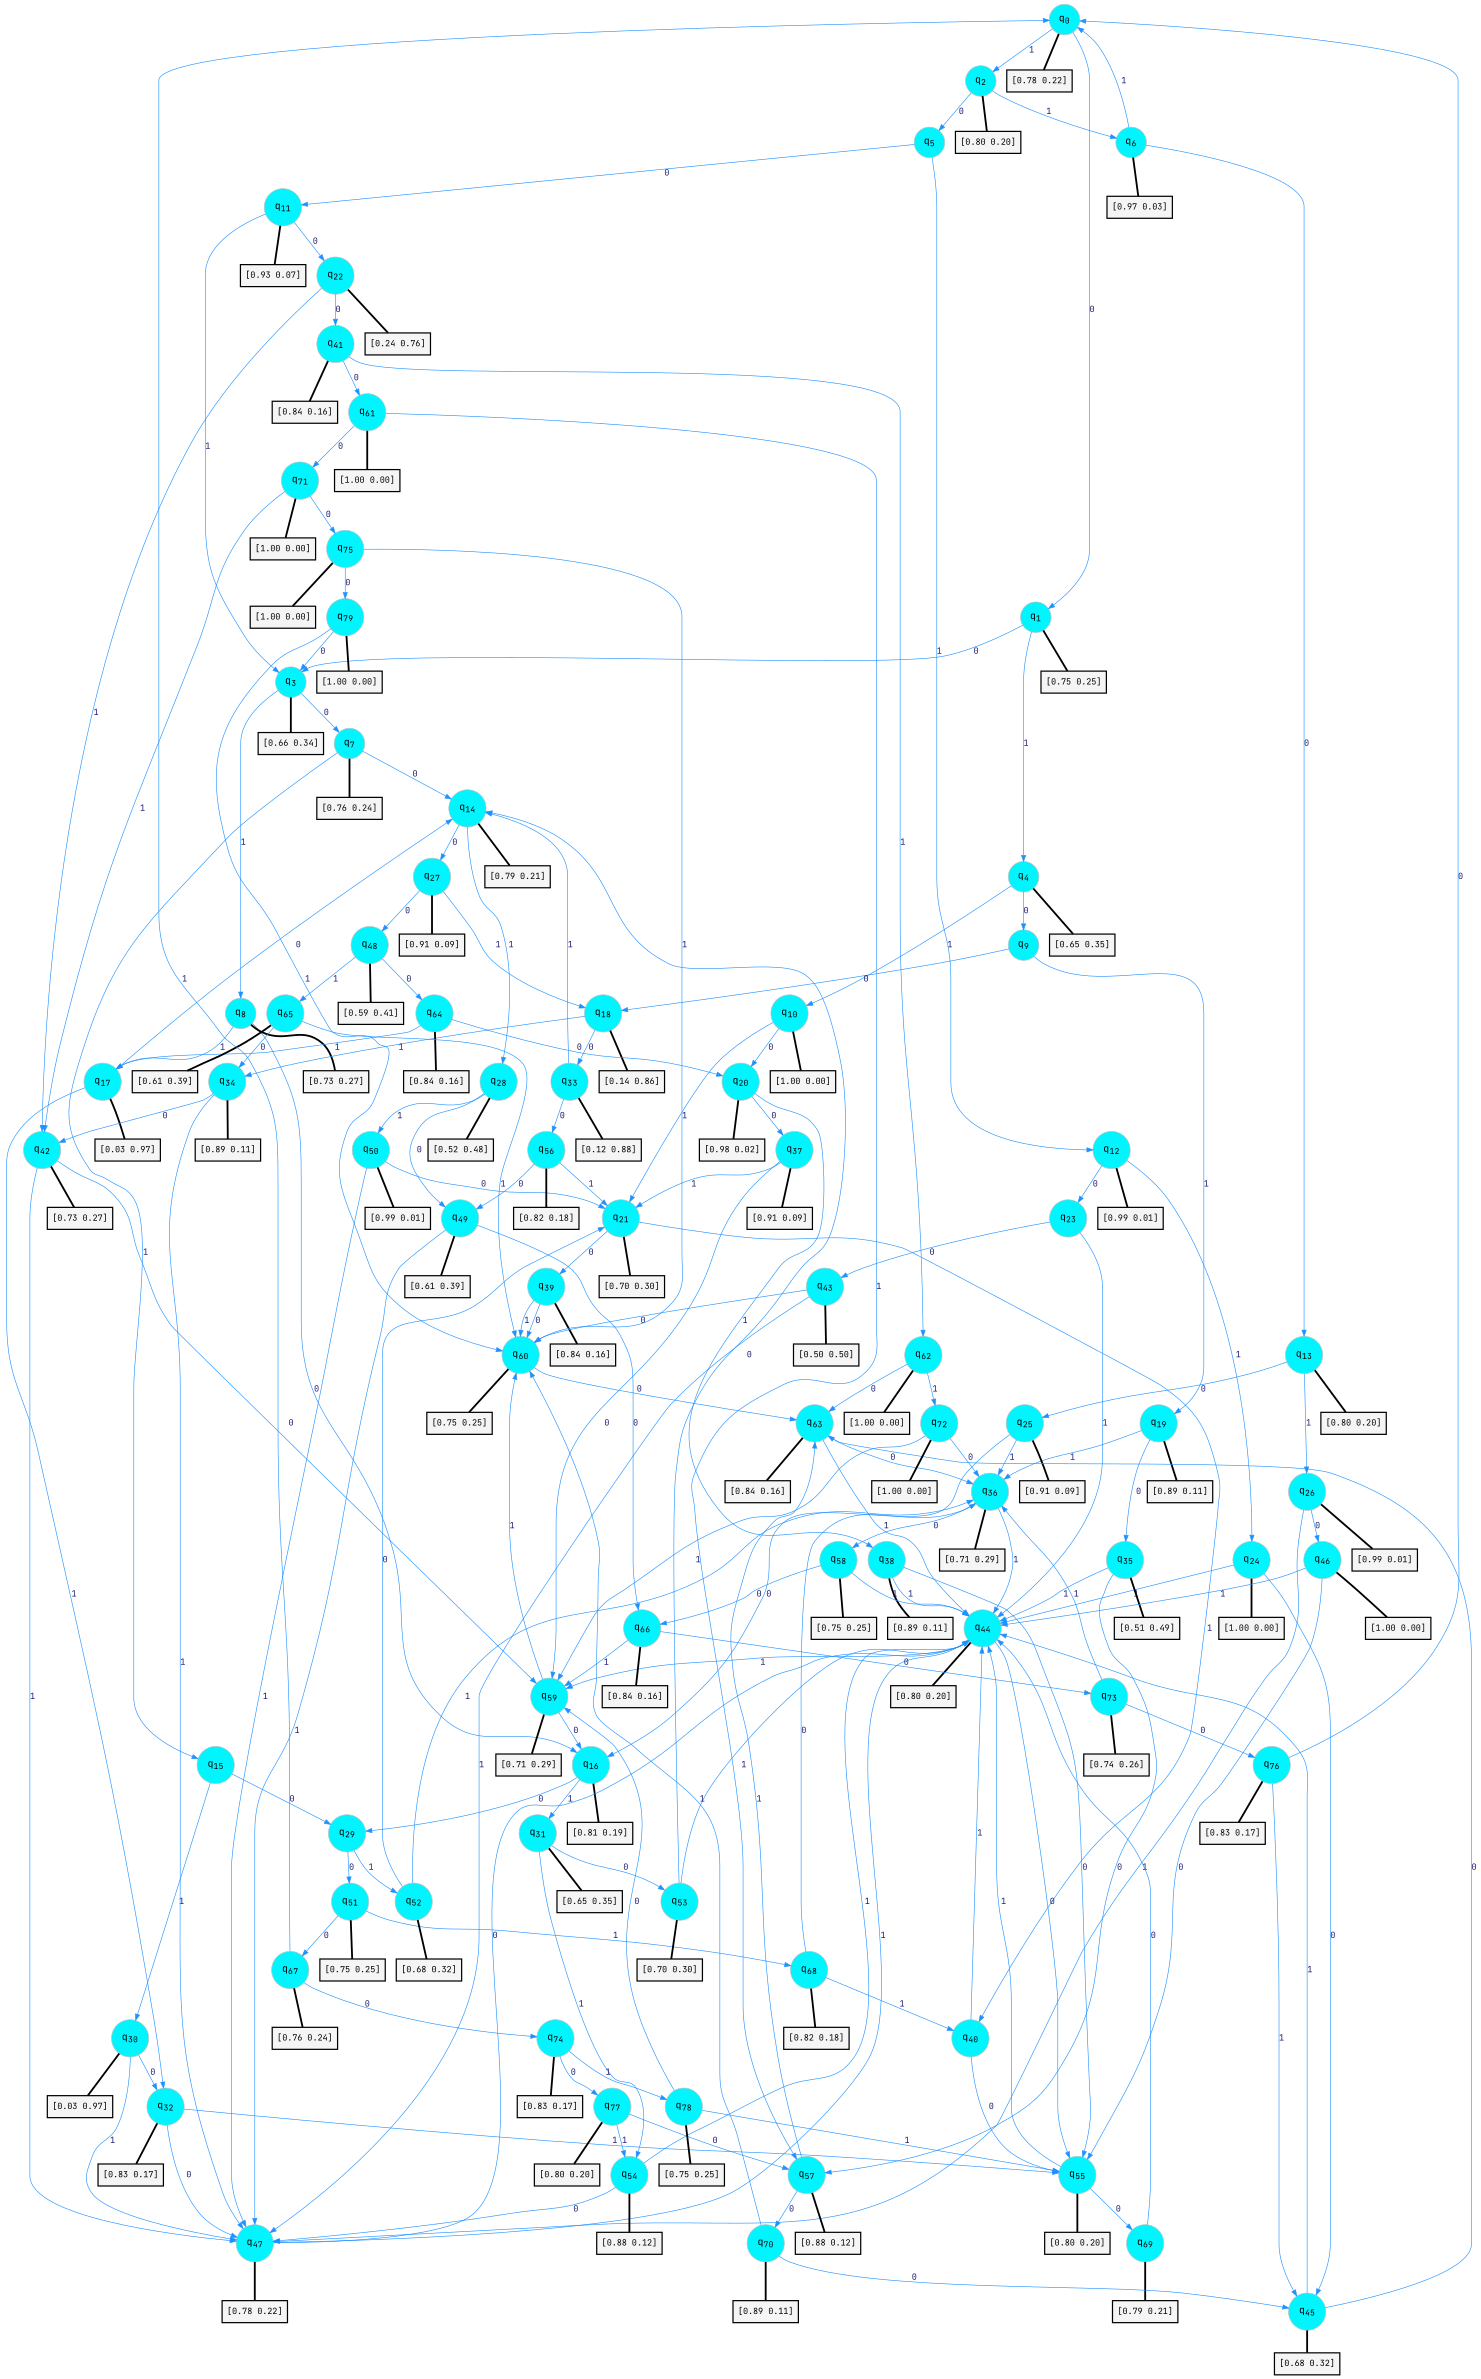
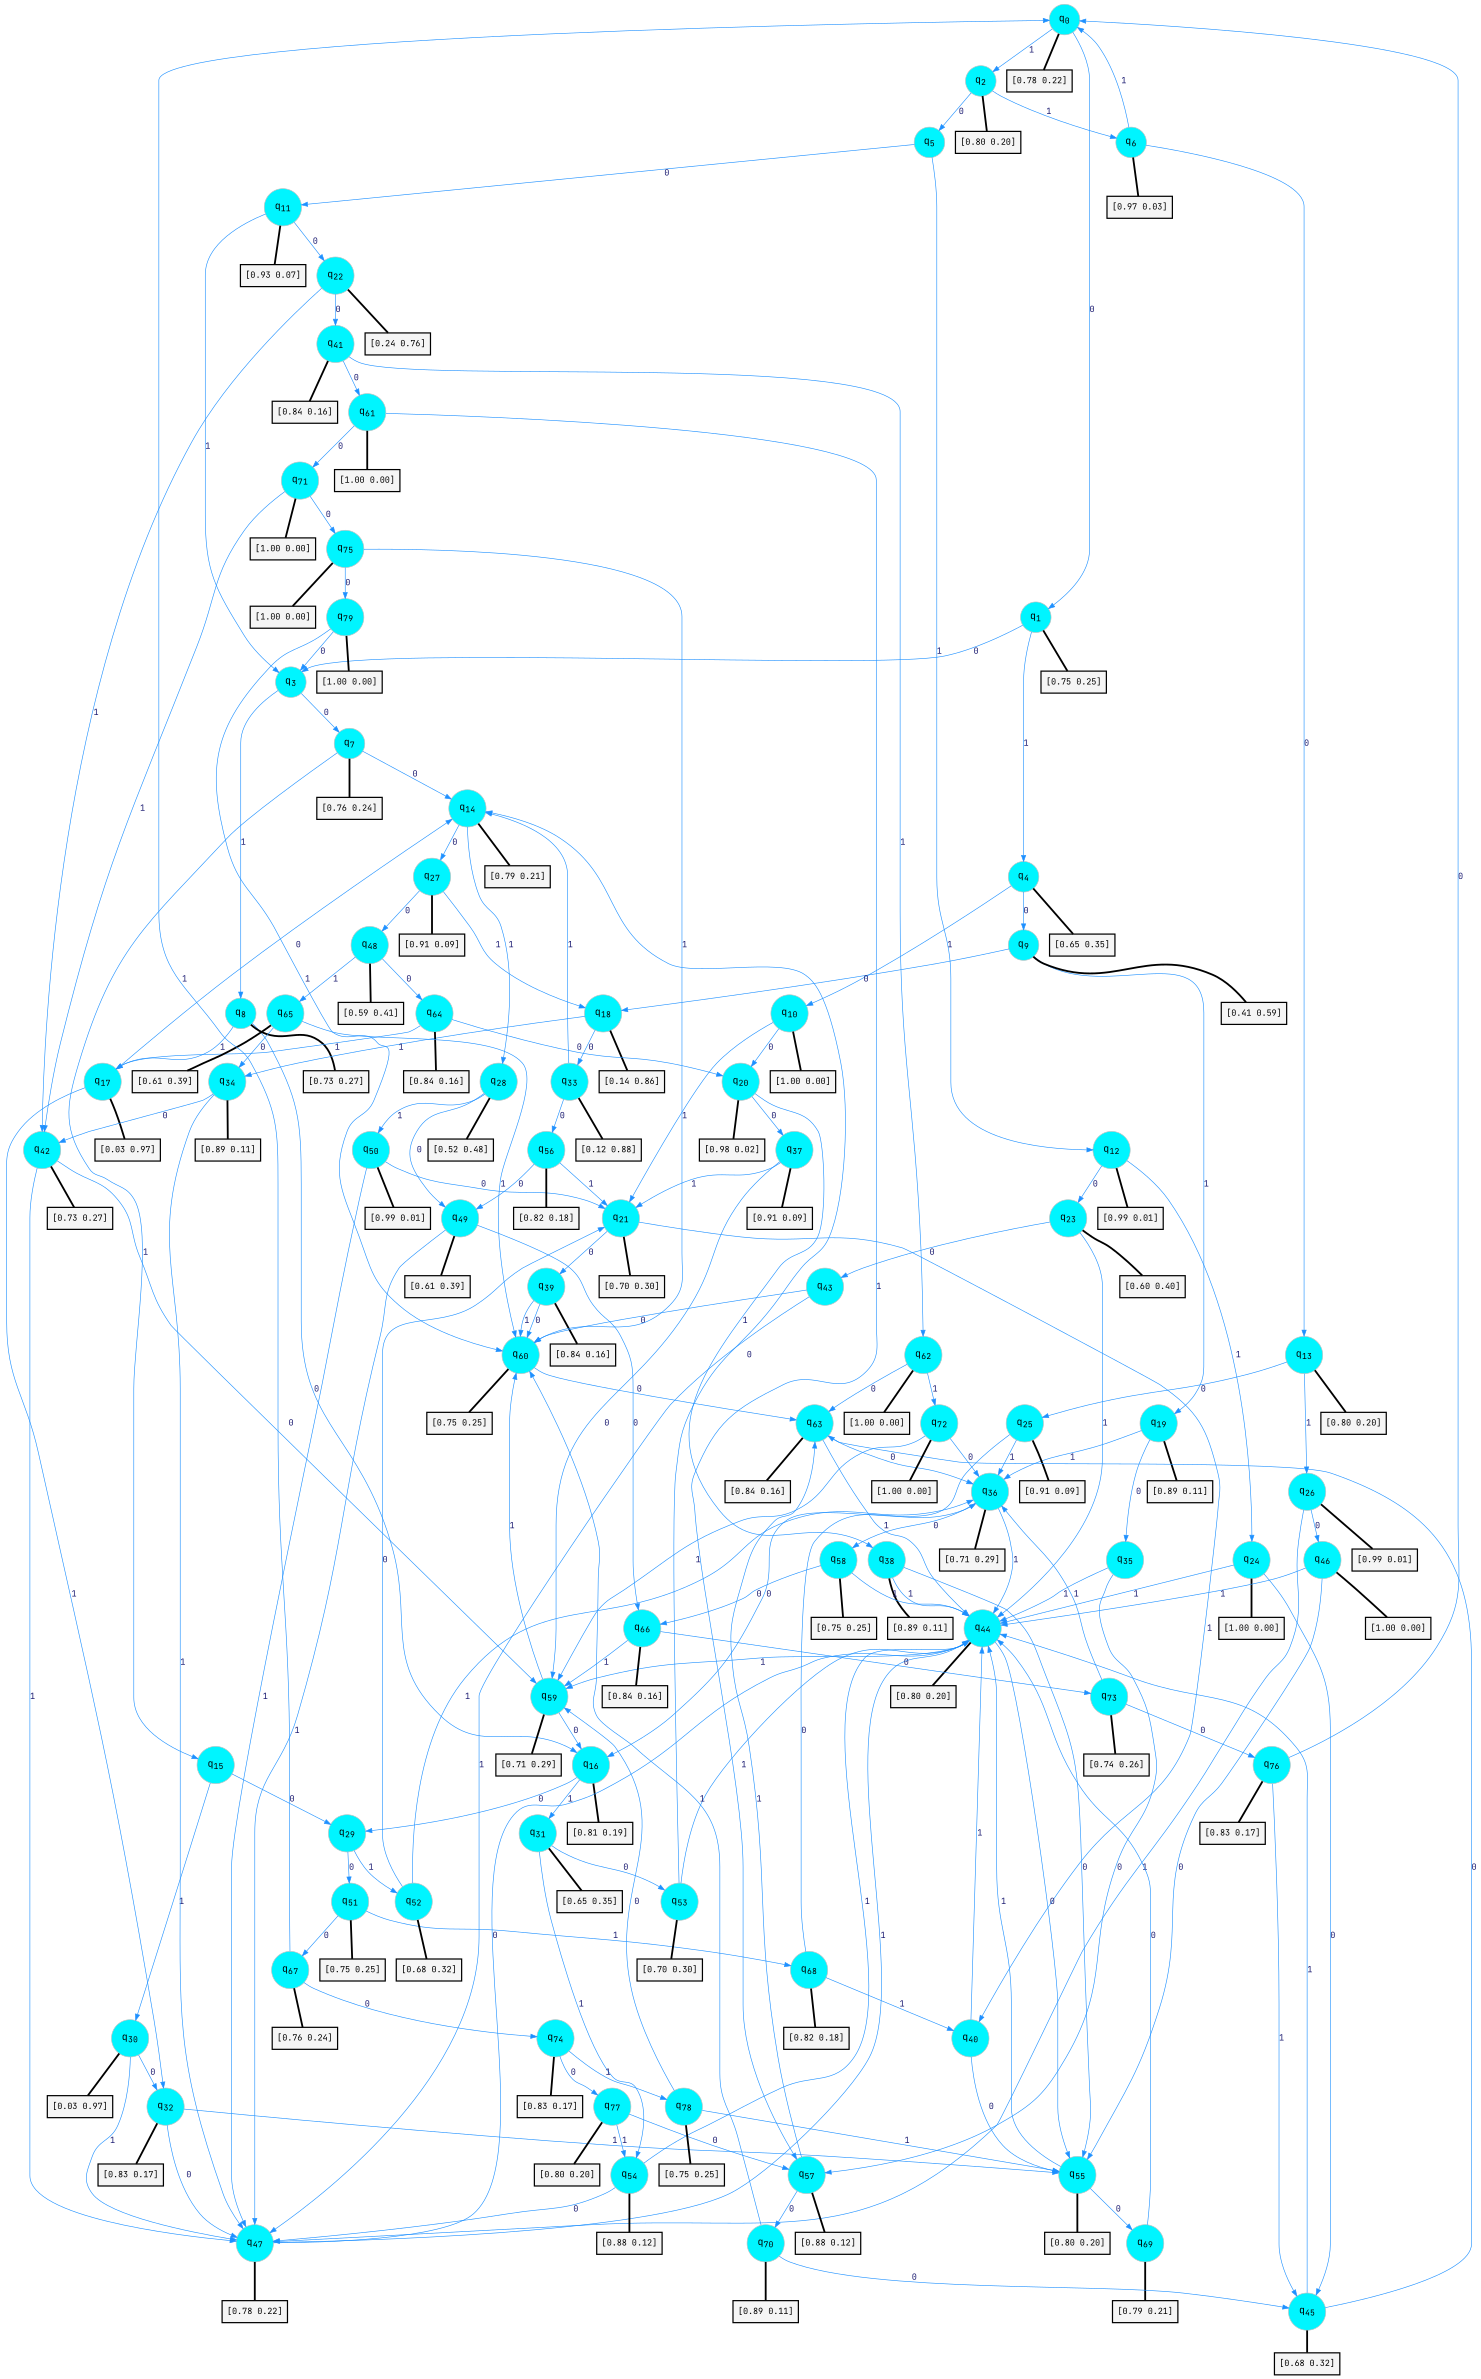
(291, 744) -> none
none -> (1254, 1013)
none -> (1152, 1287)
(826, 1355) -> none
(1147, 1628) -> none
